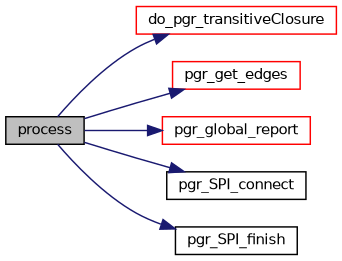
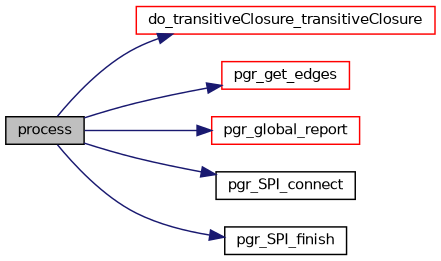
(236, 20) -> (286, 20)
